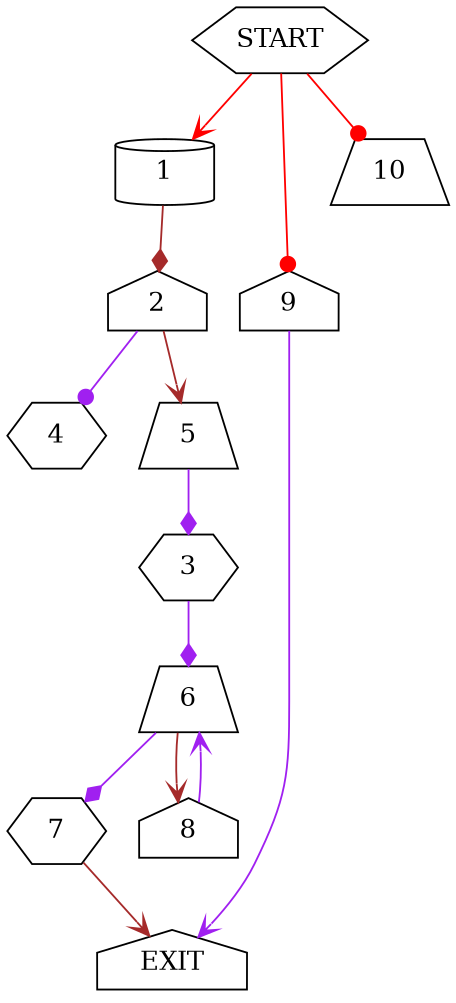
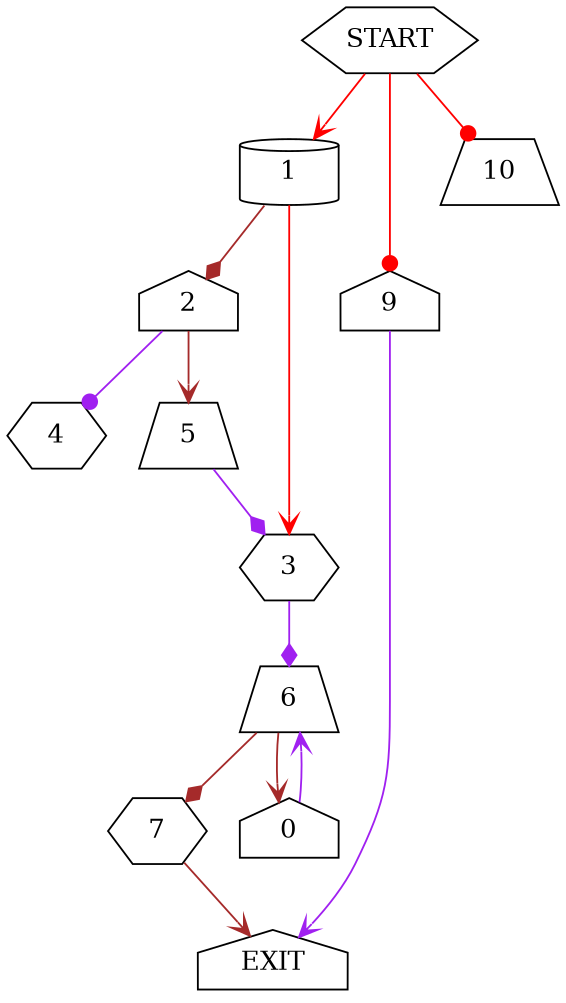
none -> (289, 360)
(129, 759) -> (229, 759)
(189, 831) -> (289, 831)
